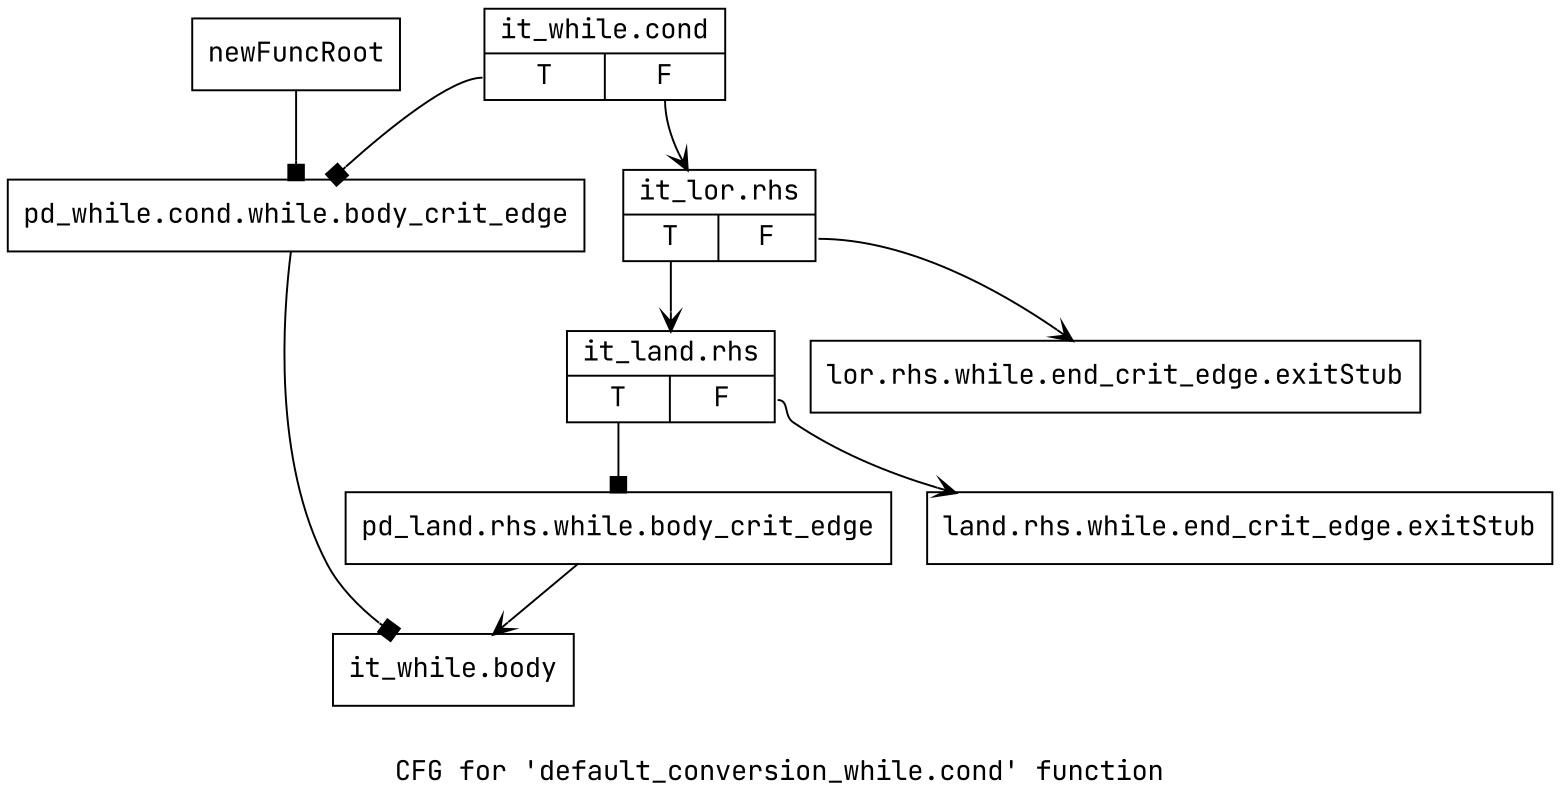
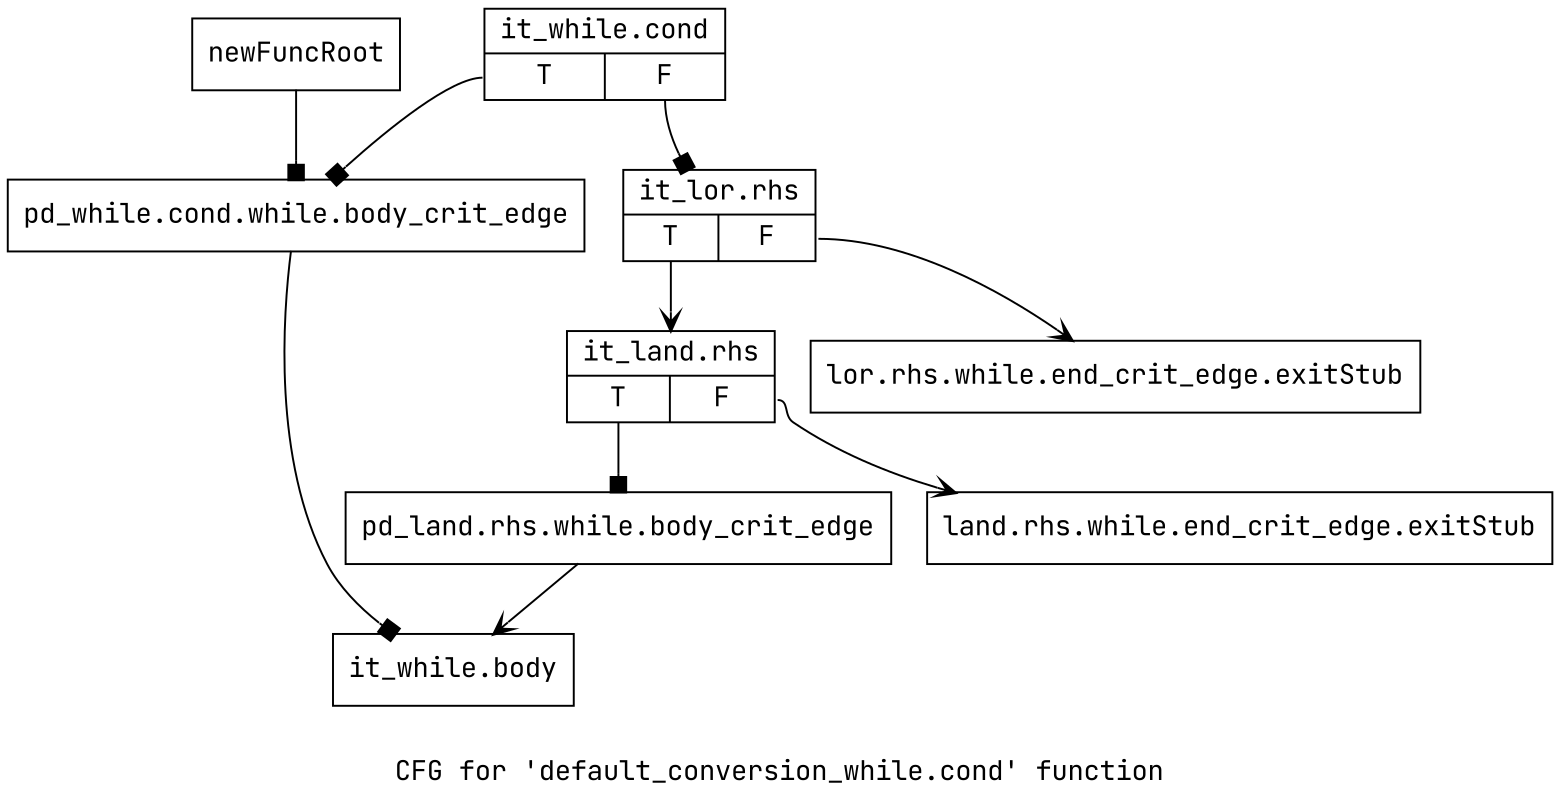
(669, 127) -> (669, 127)
